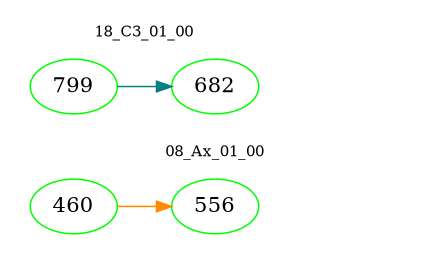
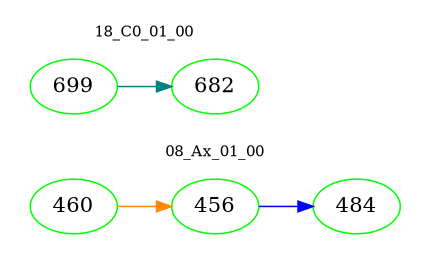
(145, 33) -> (145, 33)
(74, 87) -> (74, 87)
(215, 206) -> (215, 206)
none -> (357, 206)
